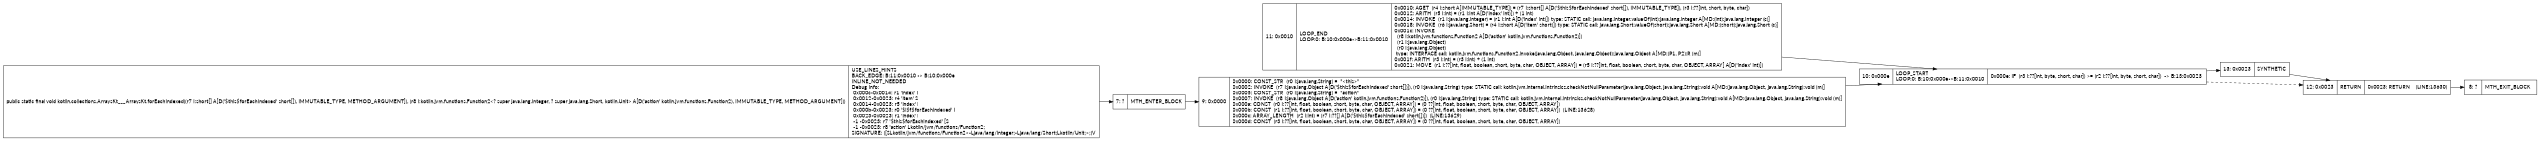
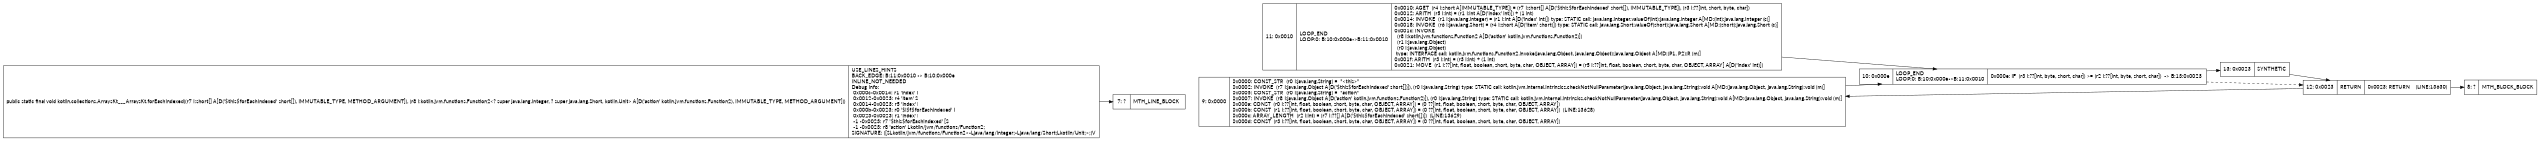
(1912, 74) -> (1910, 74)
(2508, 87) -> (2508, 87)
(1156, 102) -> (1156, 102)
(1190, 102) -> (2076, 92)
